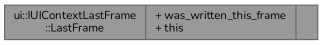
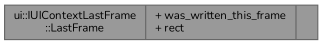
(169, 28) -> (170, 28)
